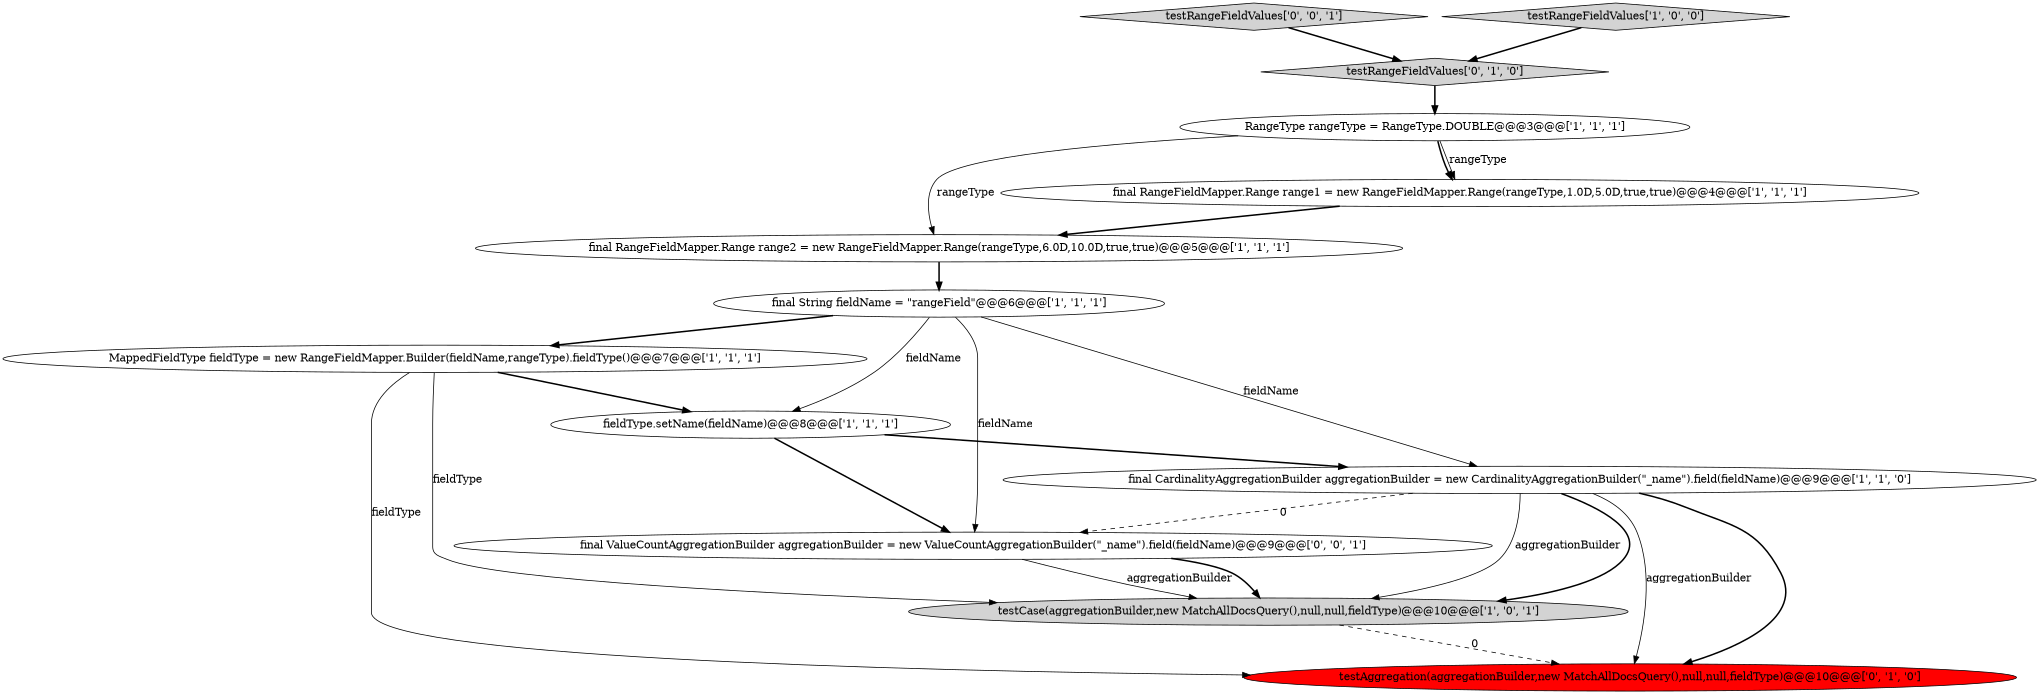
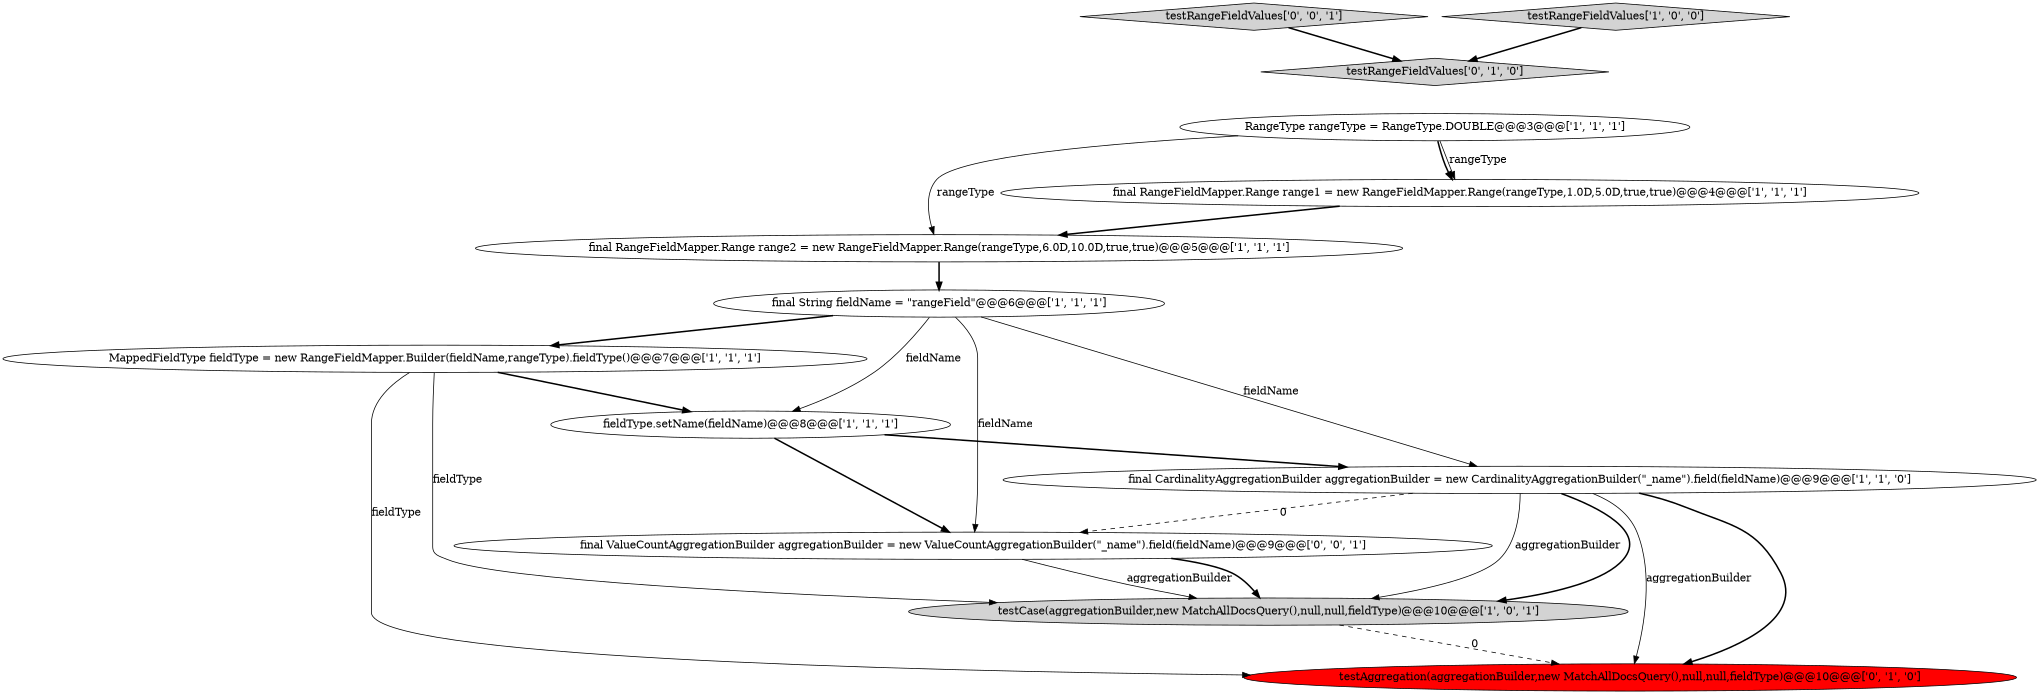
(1435, 96) -> none
